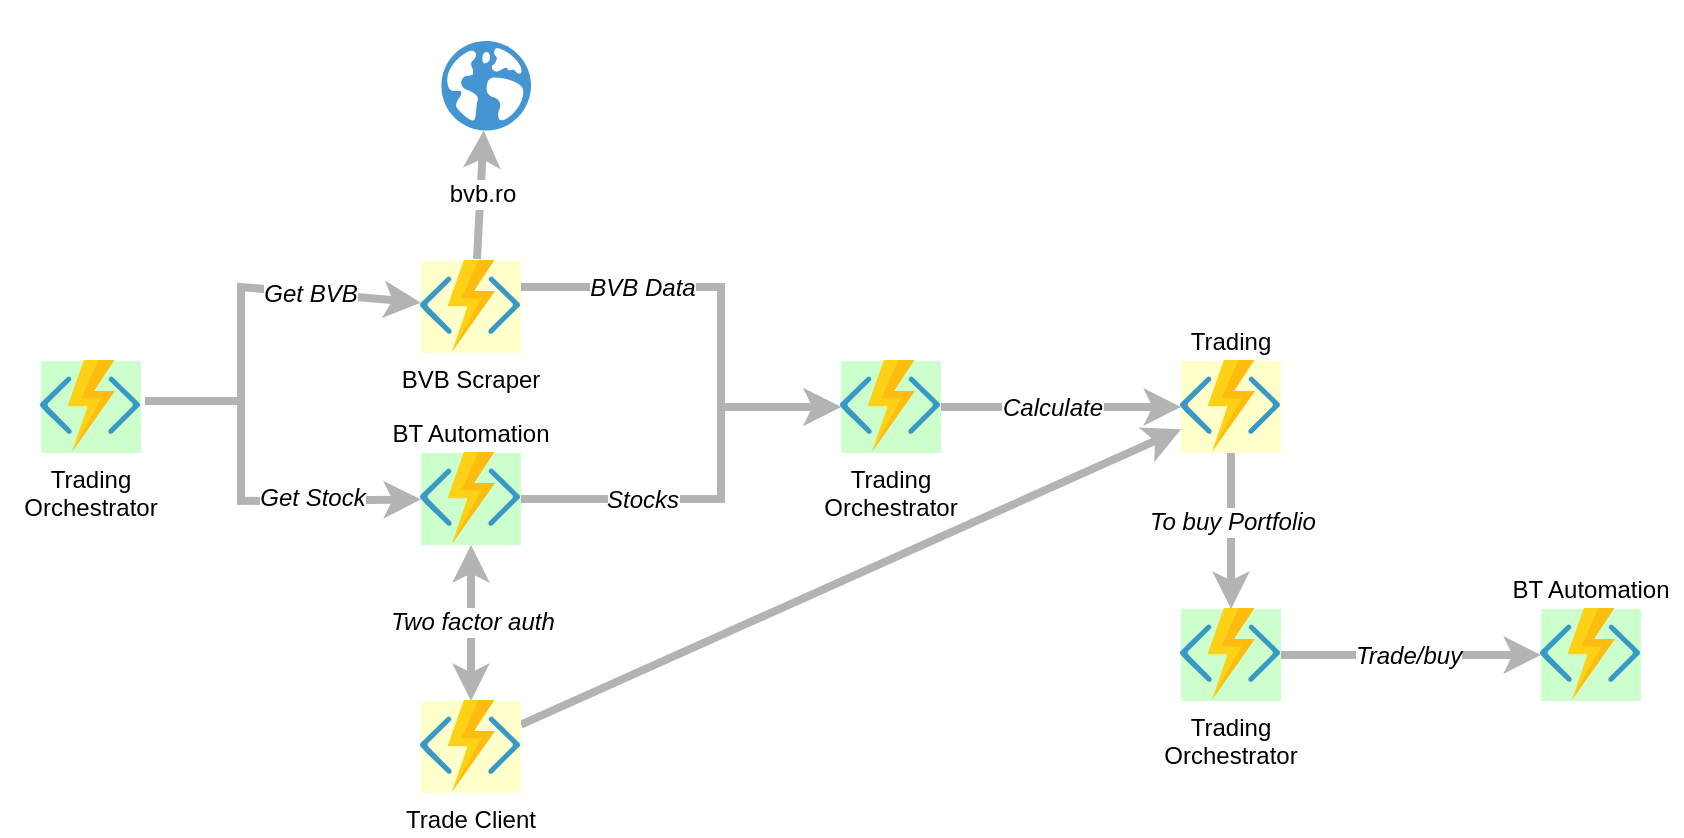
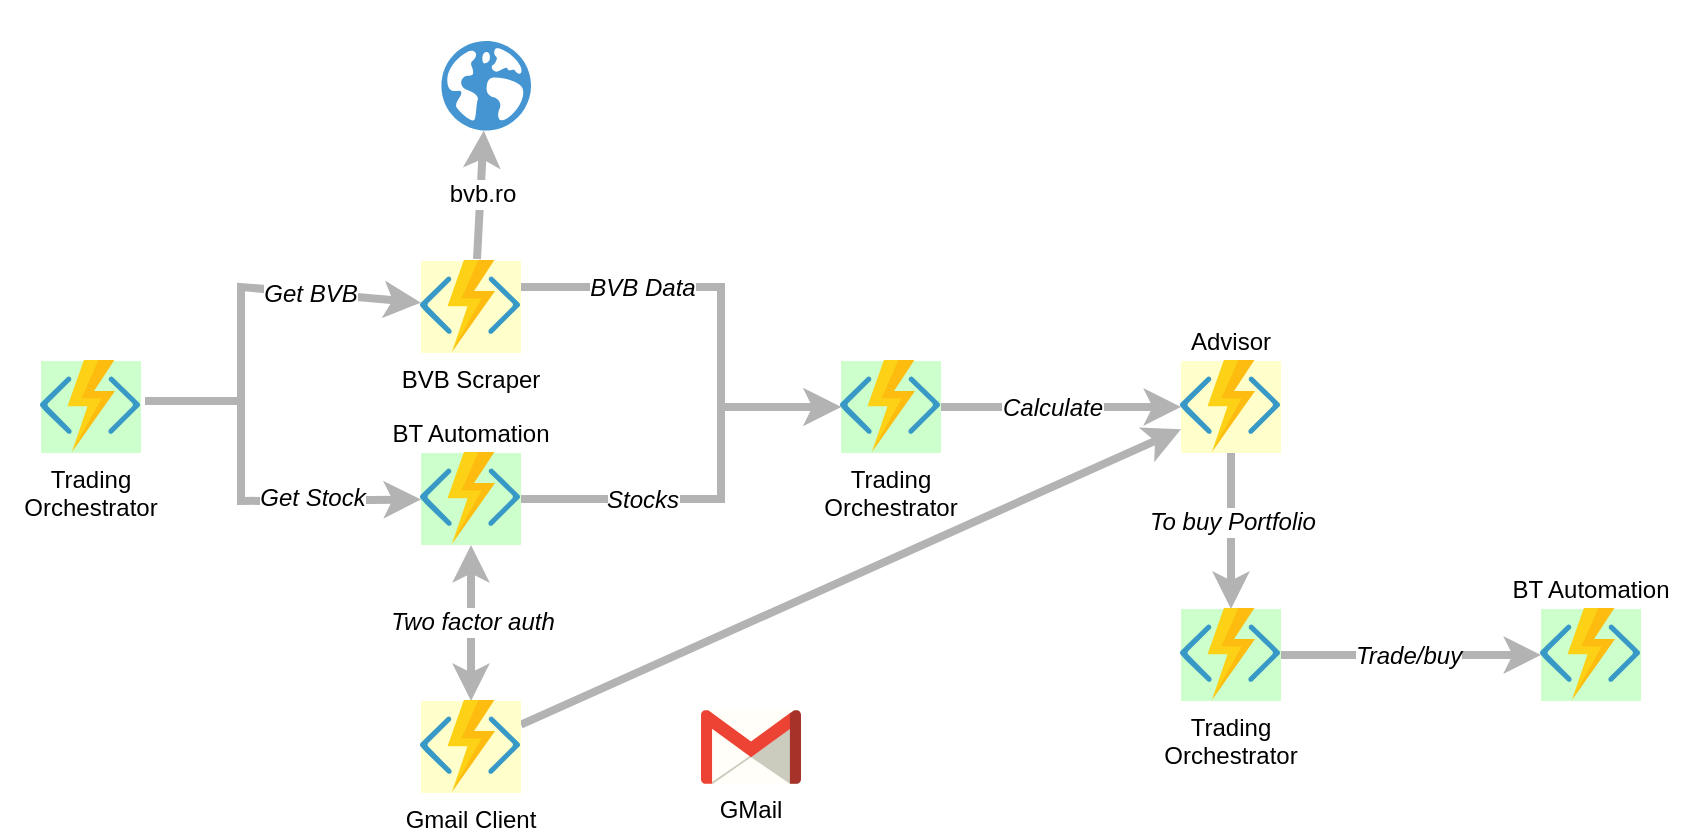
(1232, 341) -> (1232, 341)
none -> (751, 747)
(472, 821) -> (472, 821)
